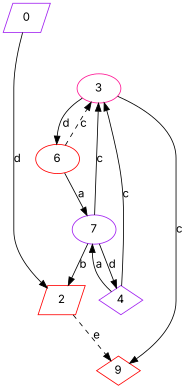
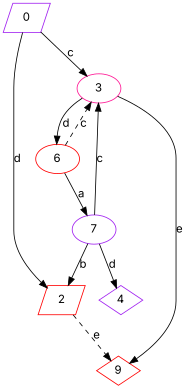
(123, 197) -> (61, 51)
(180, 230) -> (180, 230)
(97, 274) -> none
